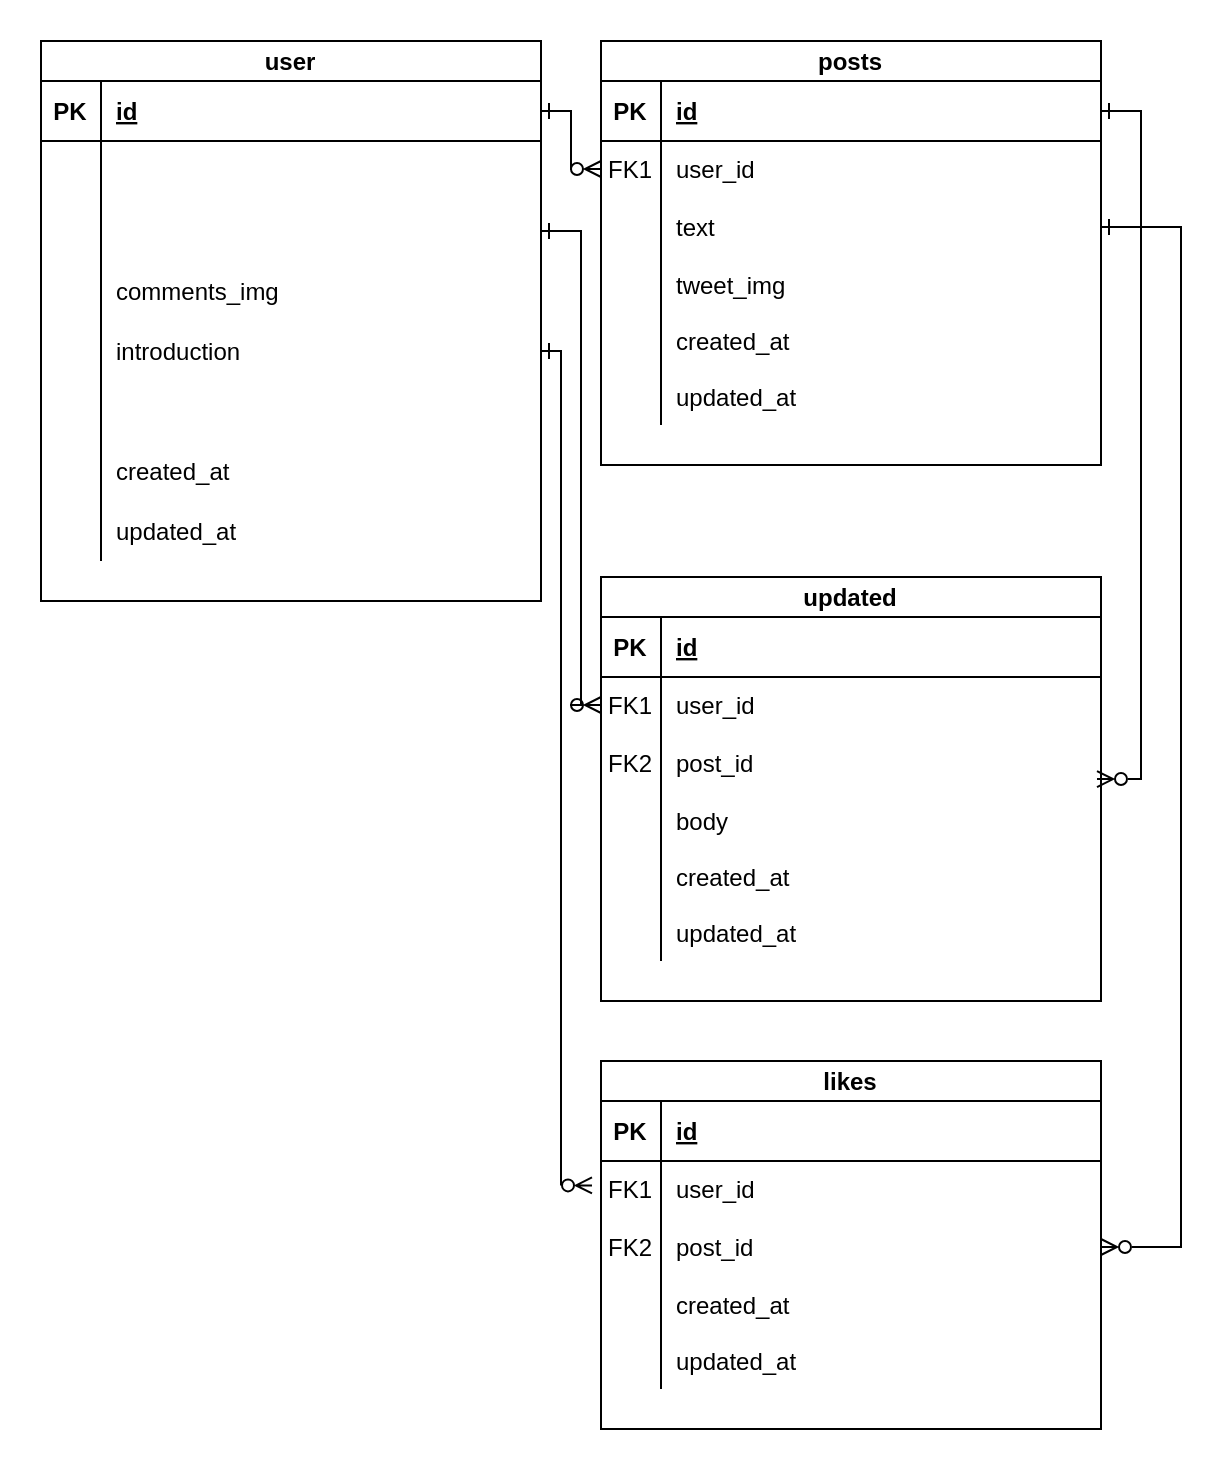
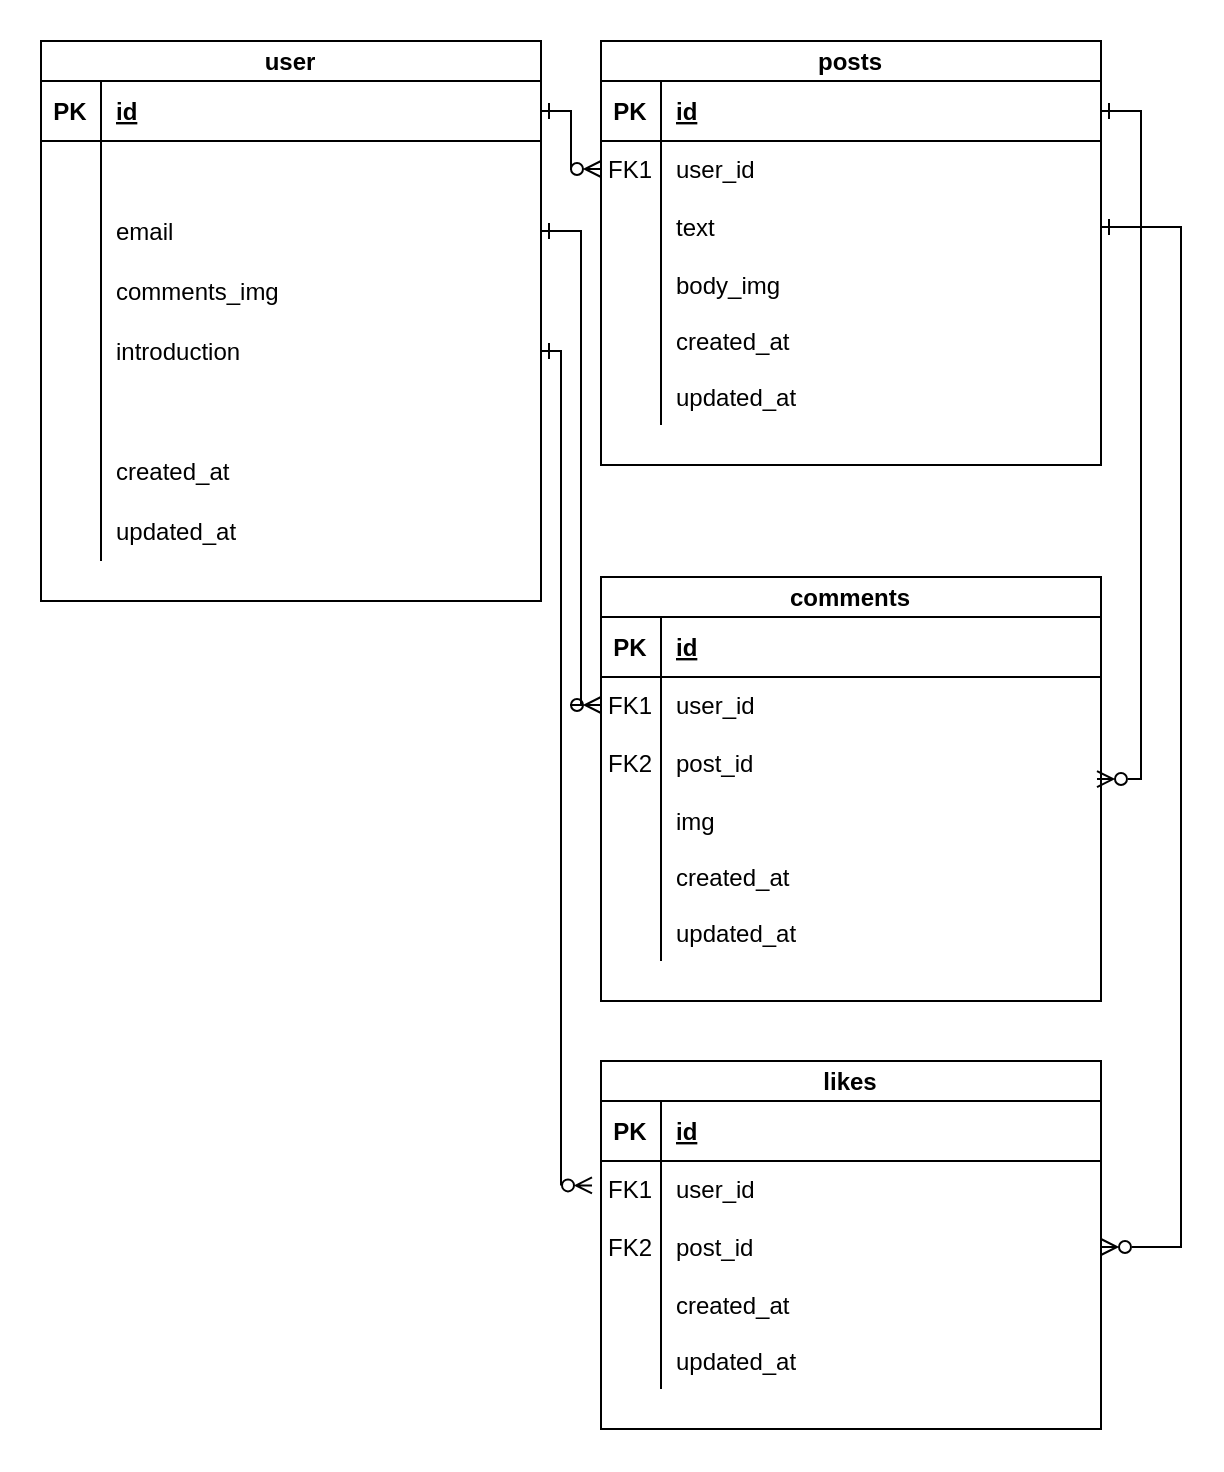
none -> (321, 231)
(733, 286) -> (727, 286)
(850, 598) -> (850, 598)
(703, 822) -> (693, 822)
